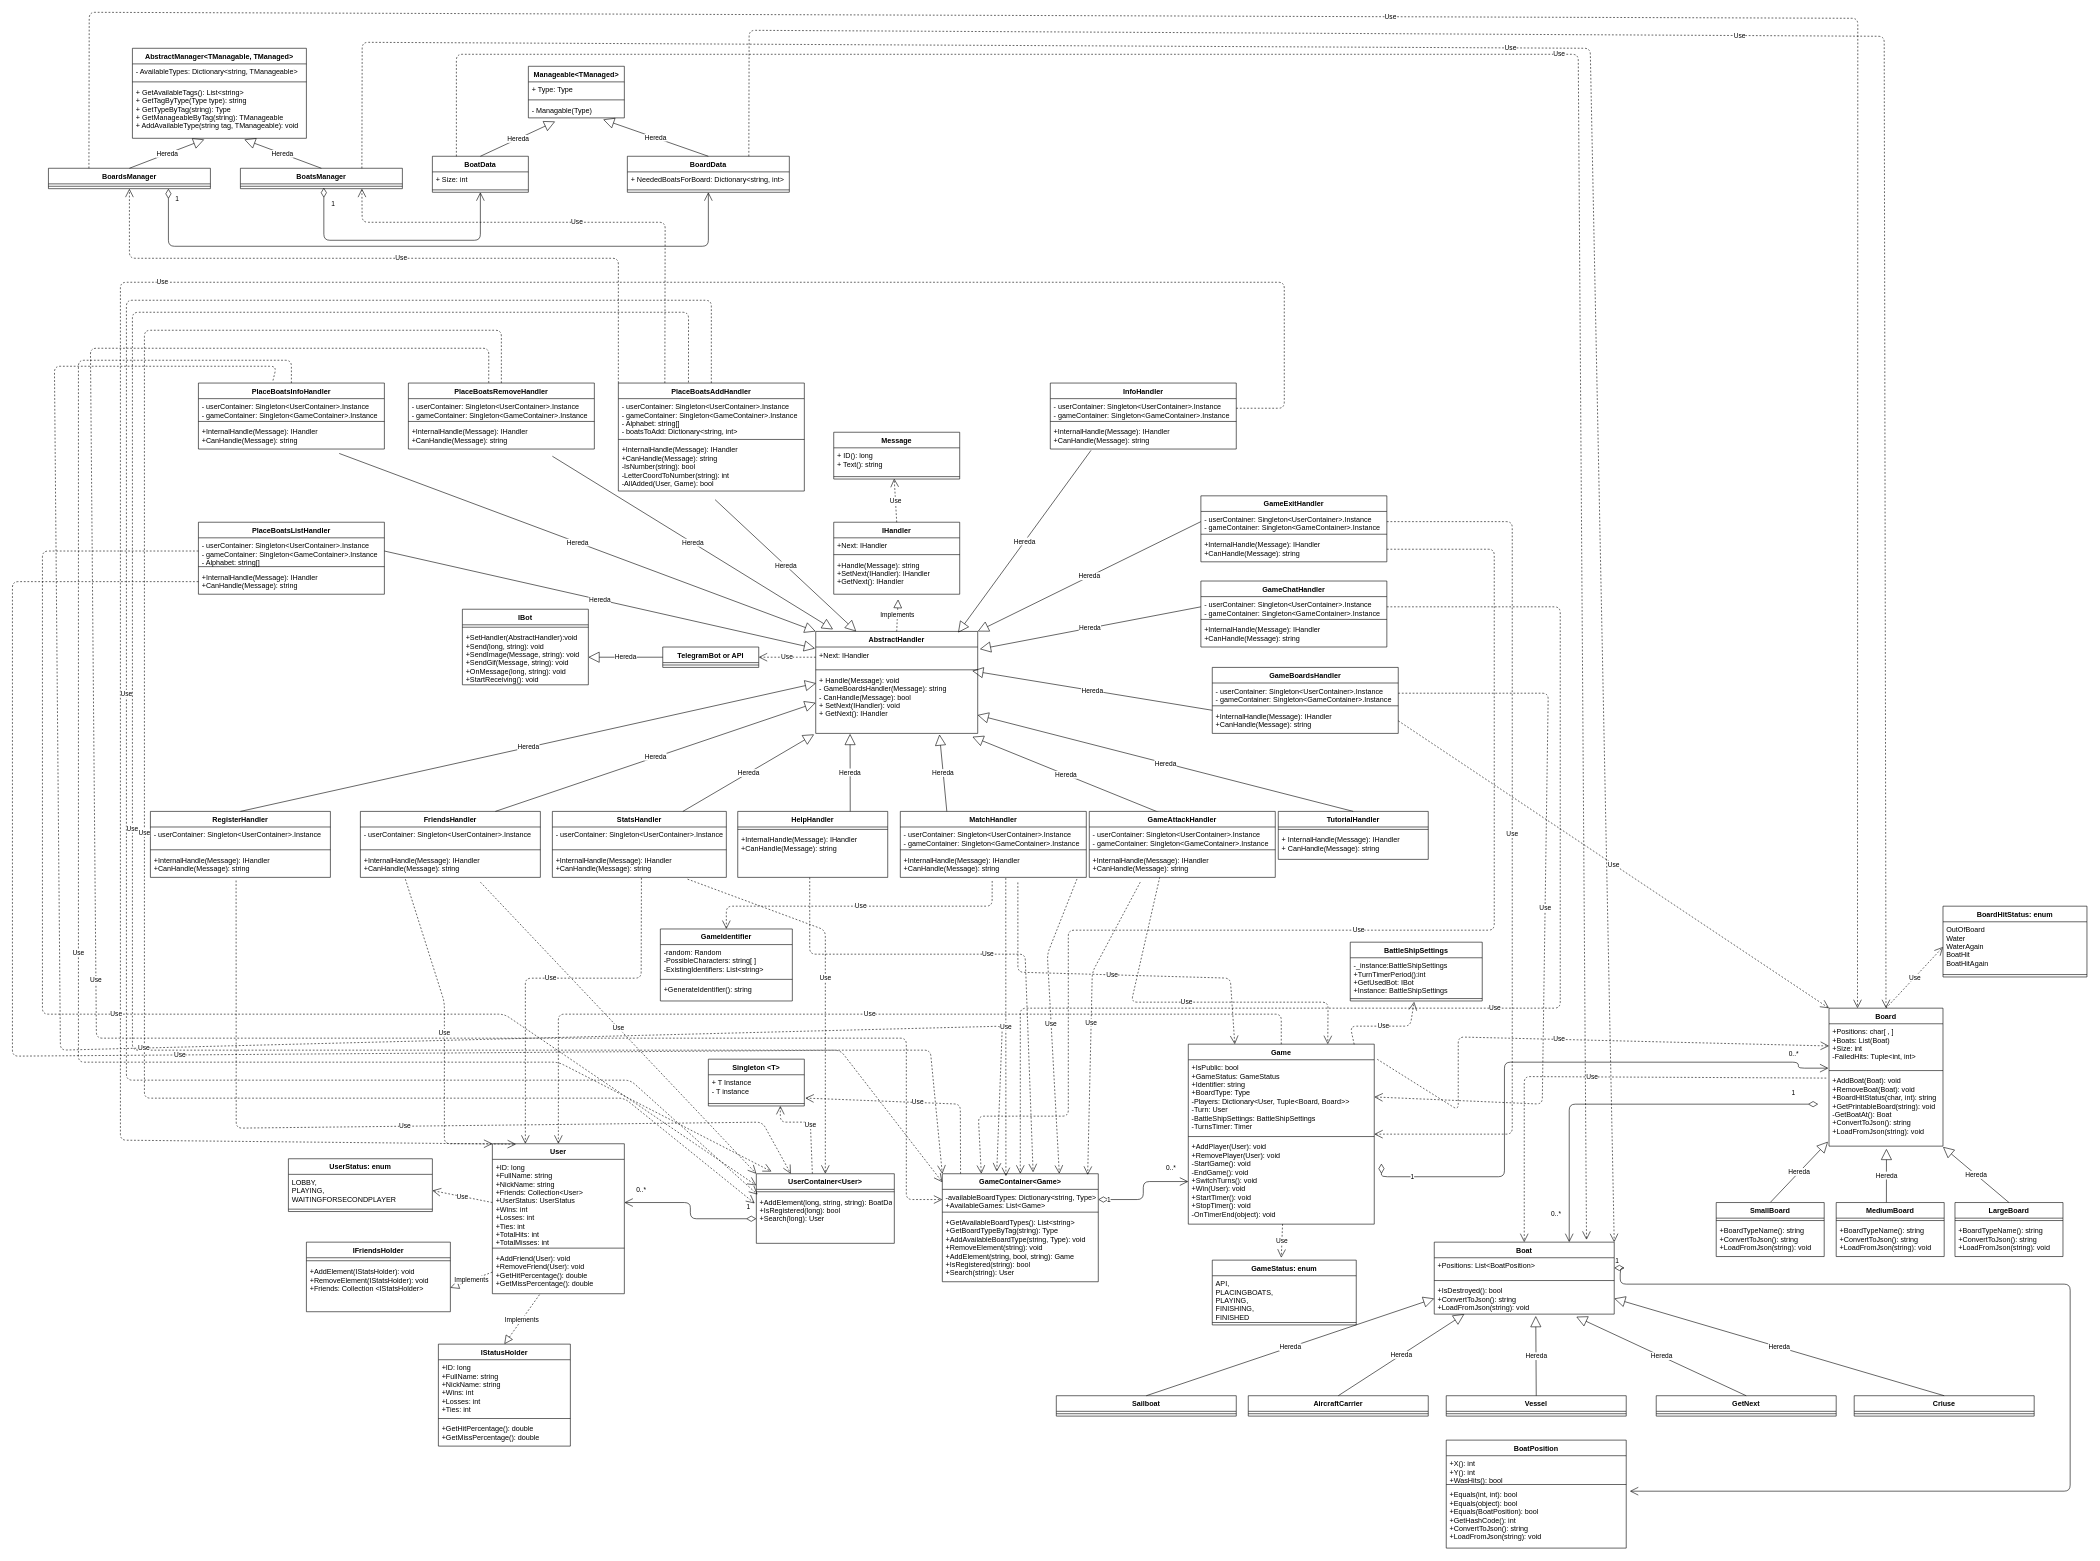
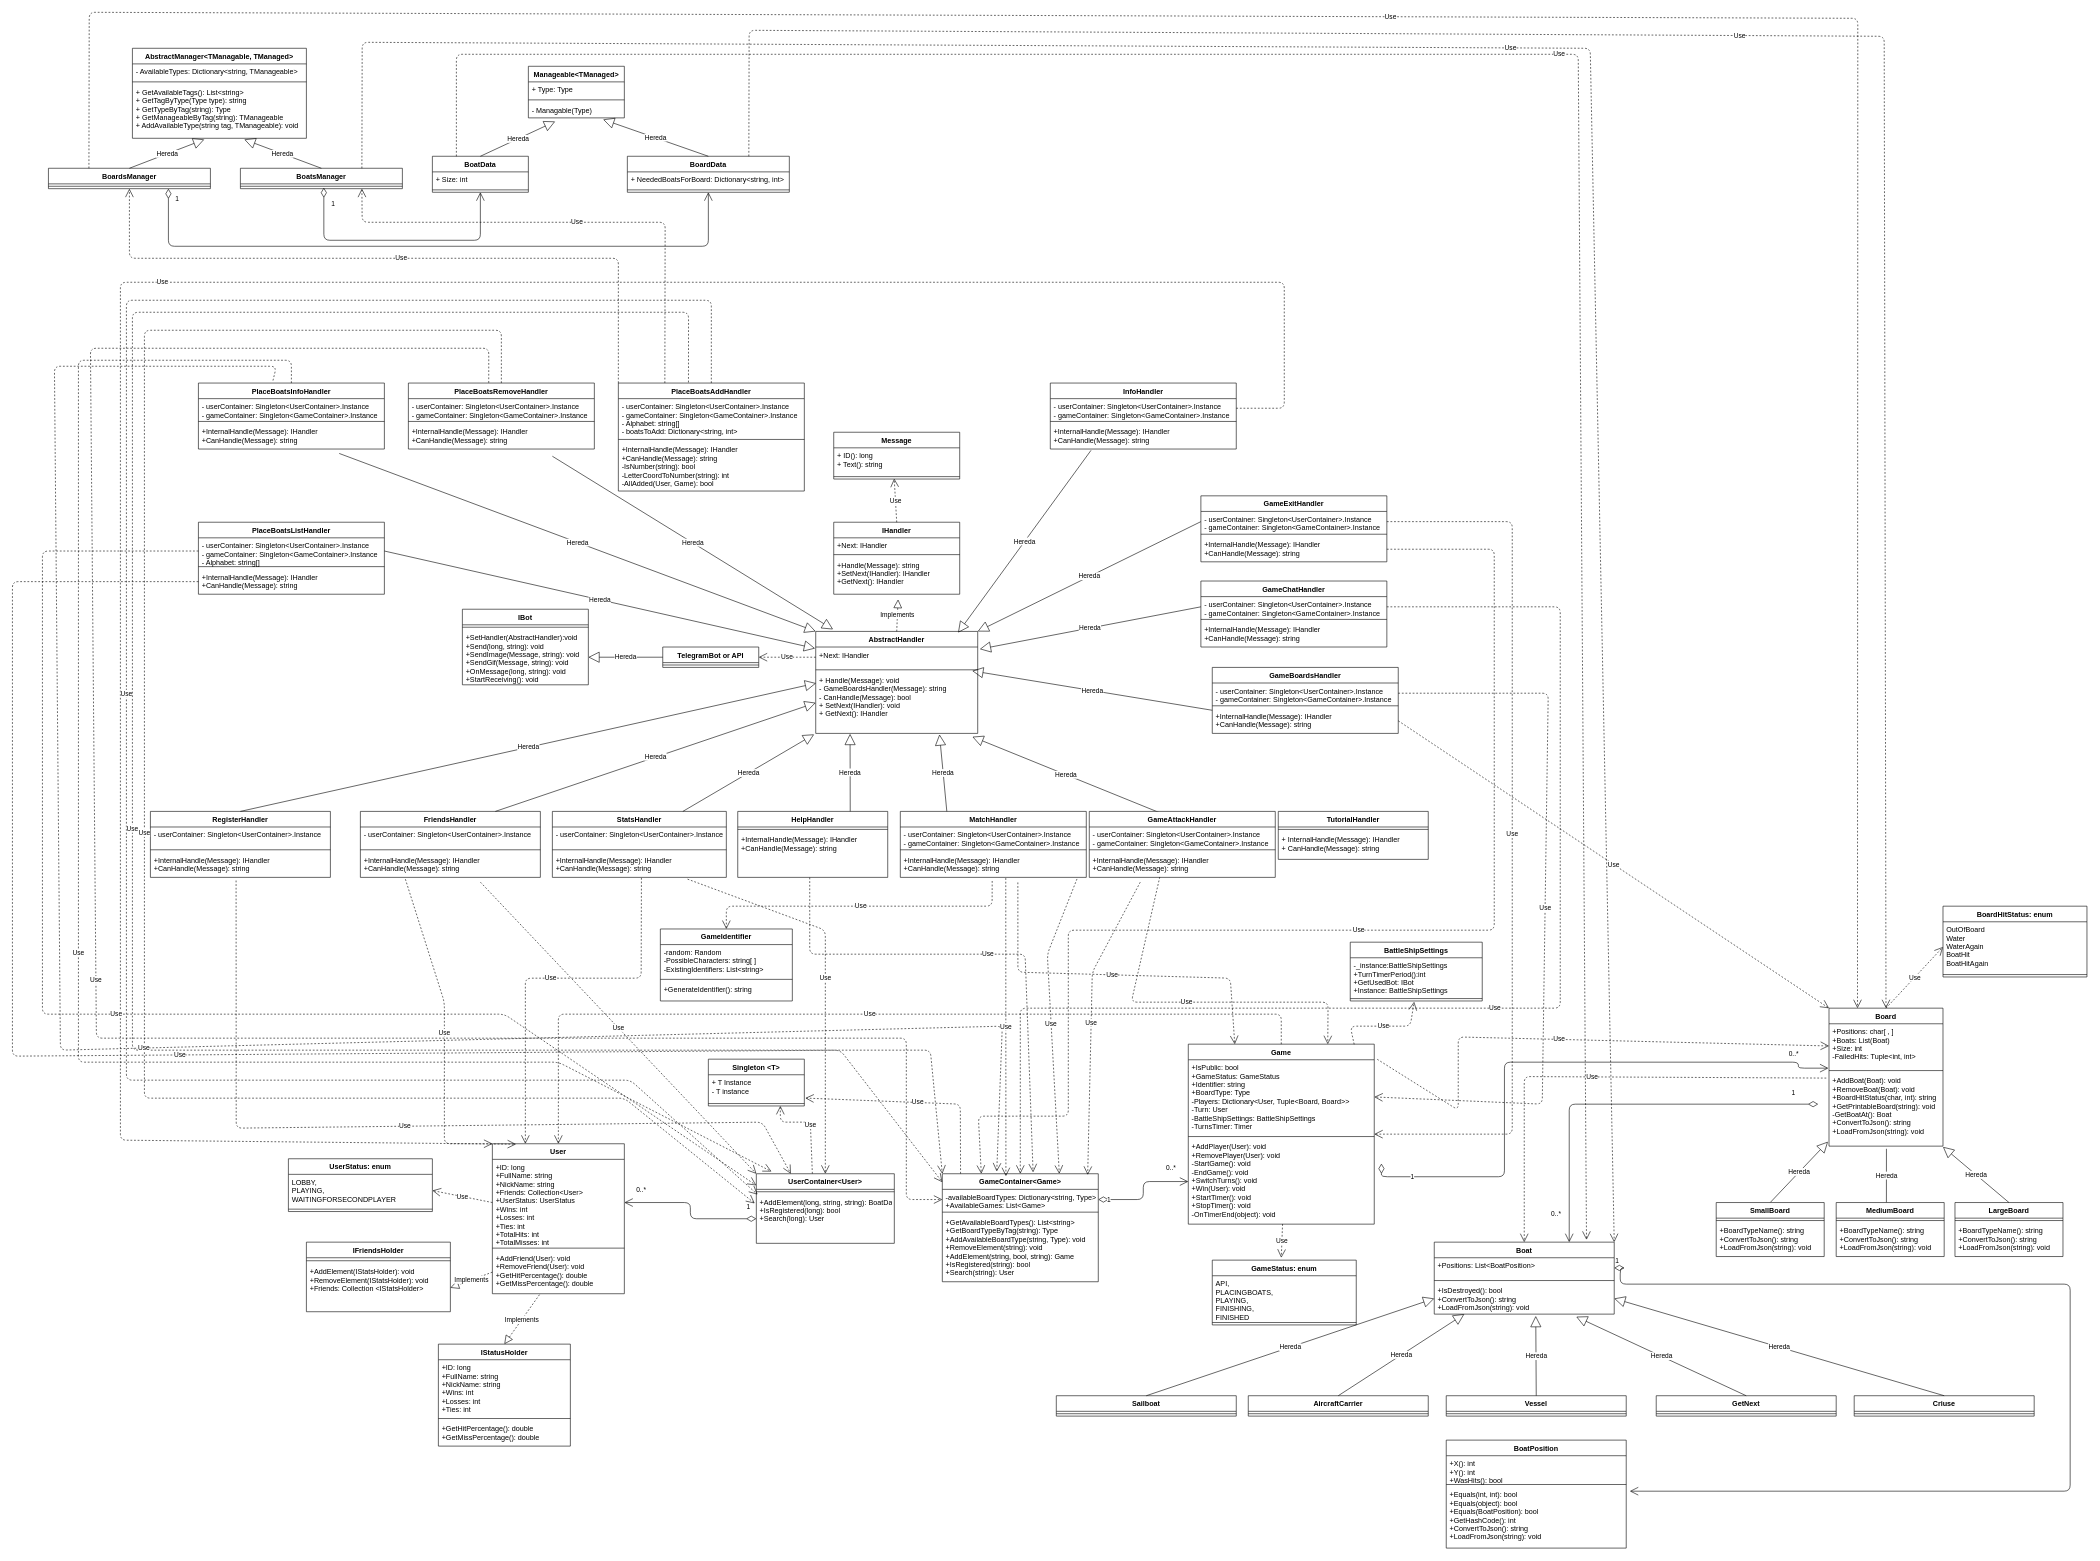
(782, 562) -> none
(1170, 765) -> none
(1887, 1161) -> (1887, 1155)
